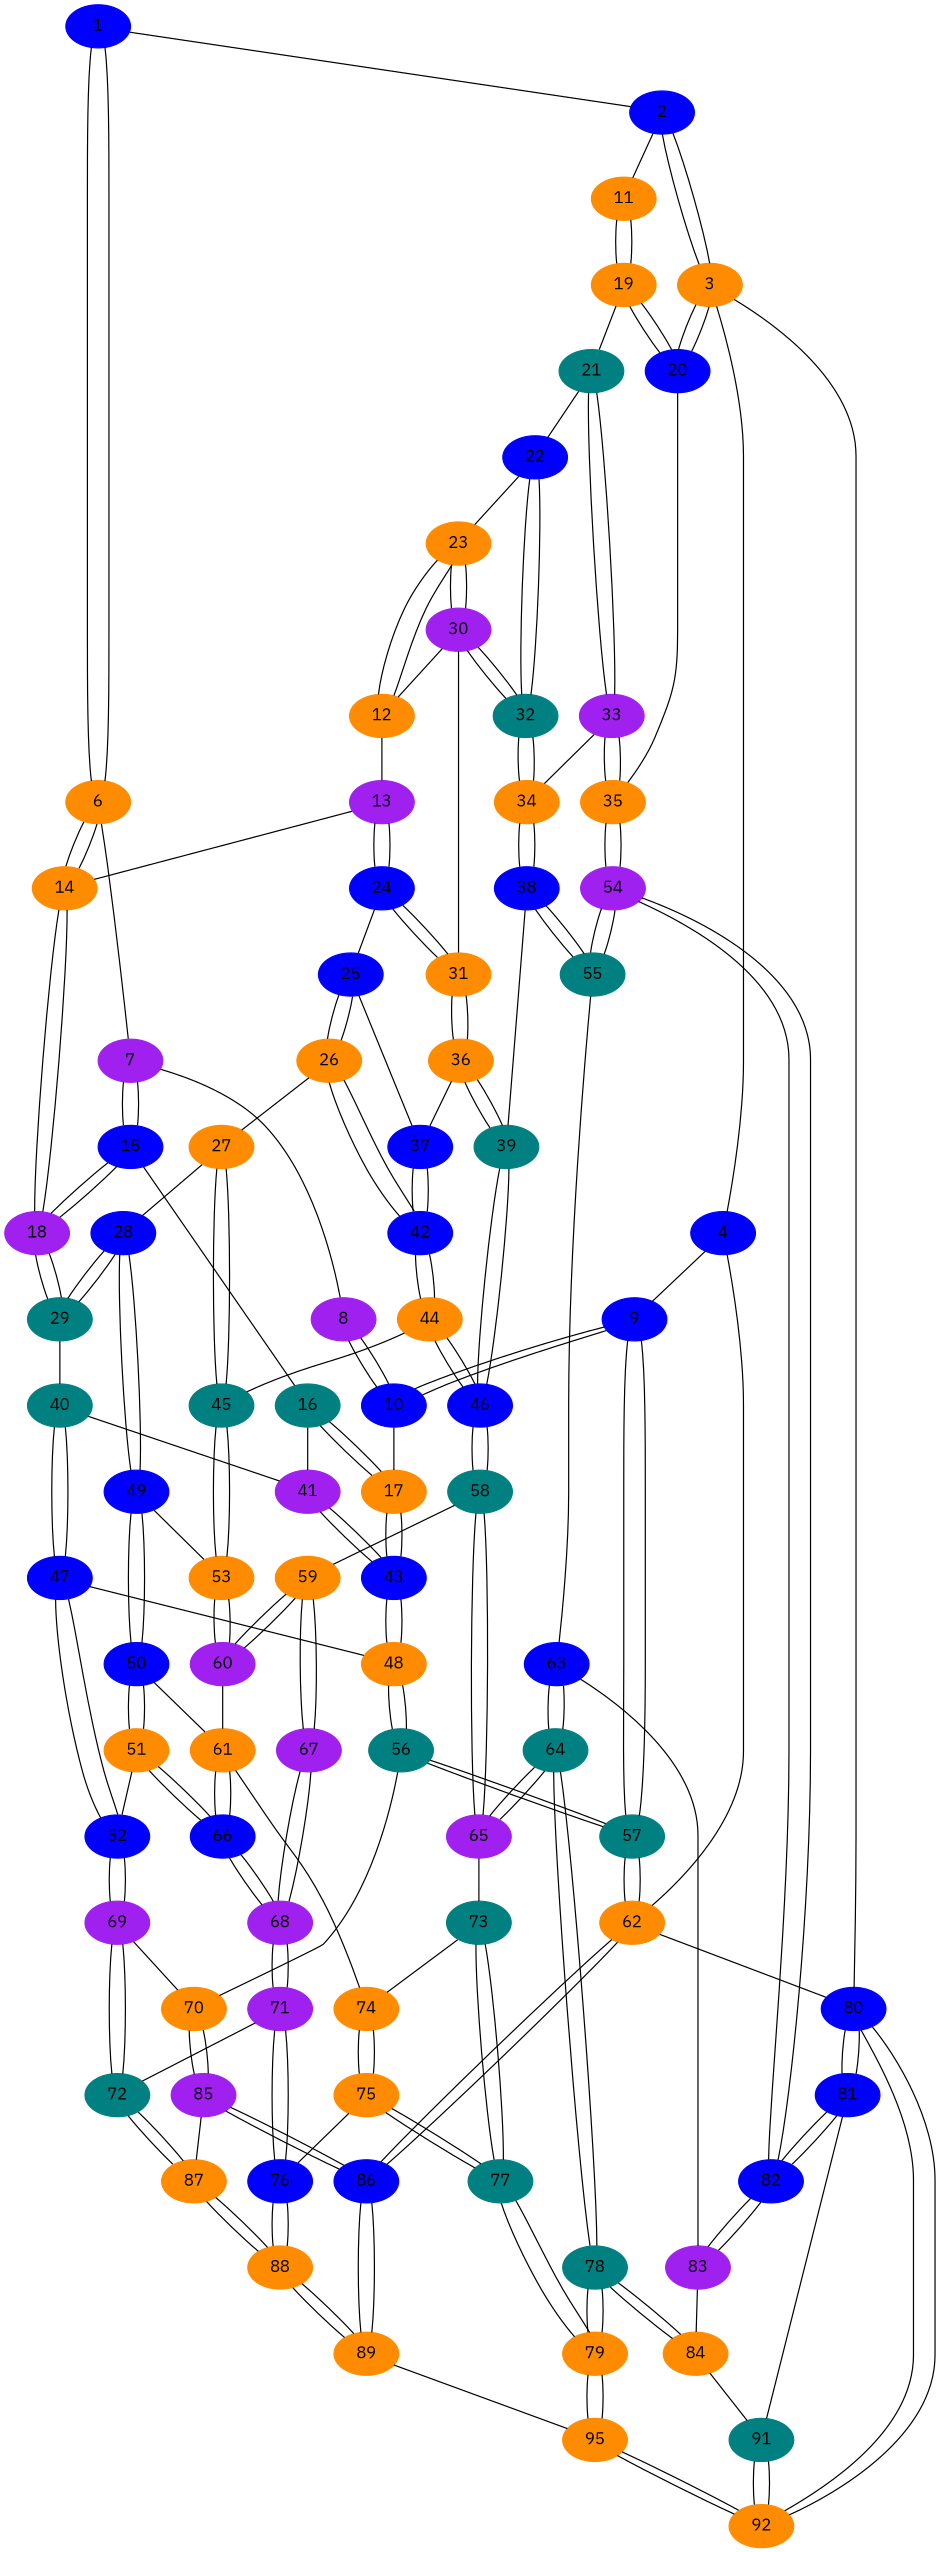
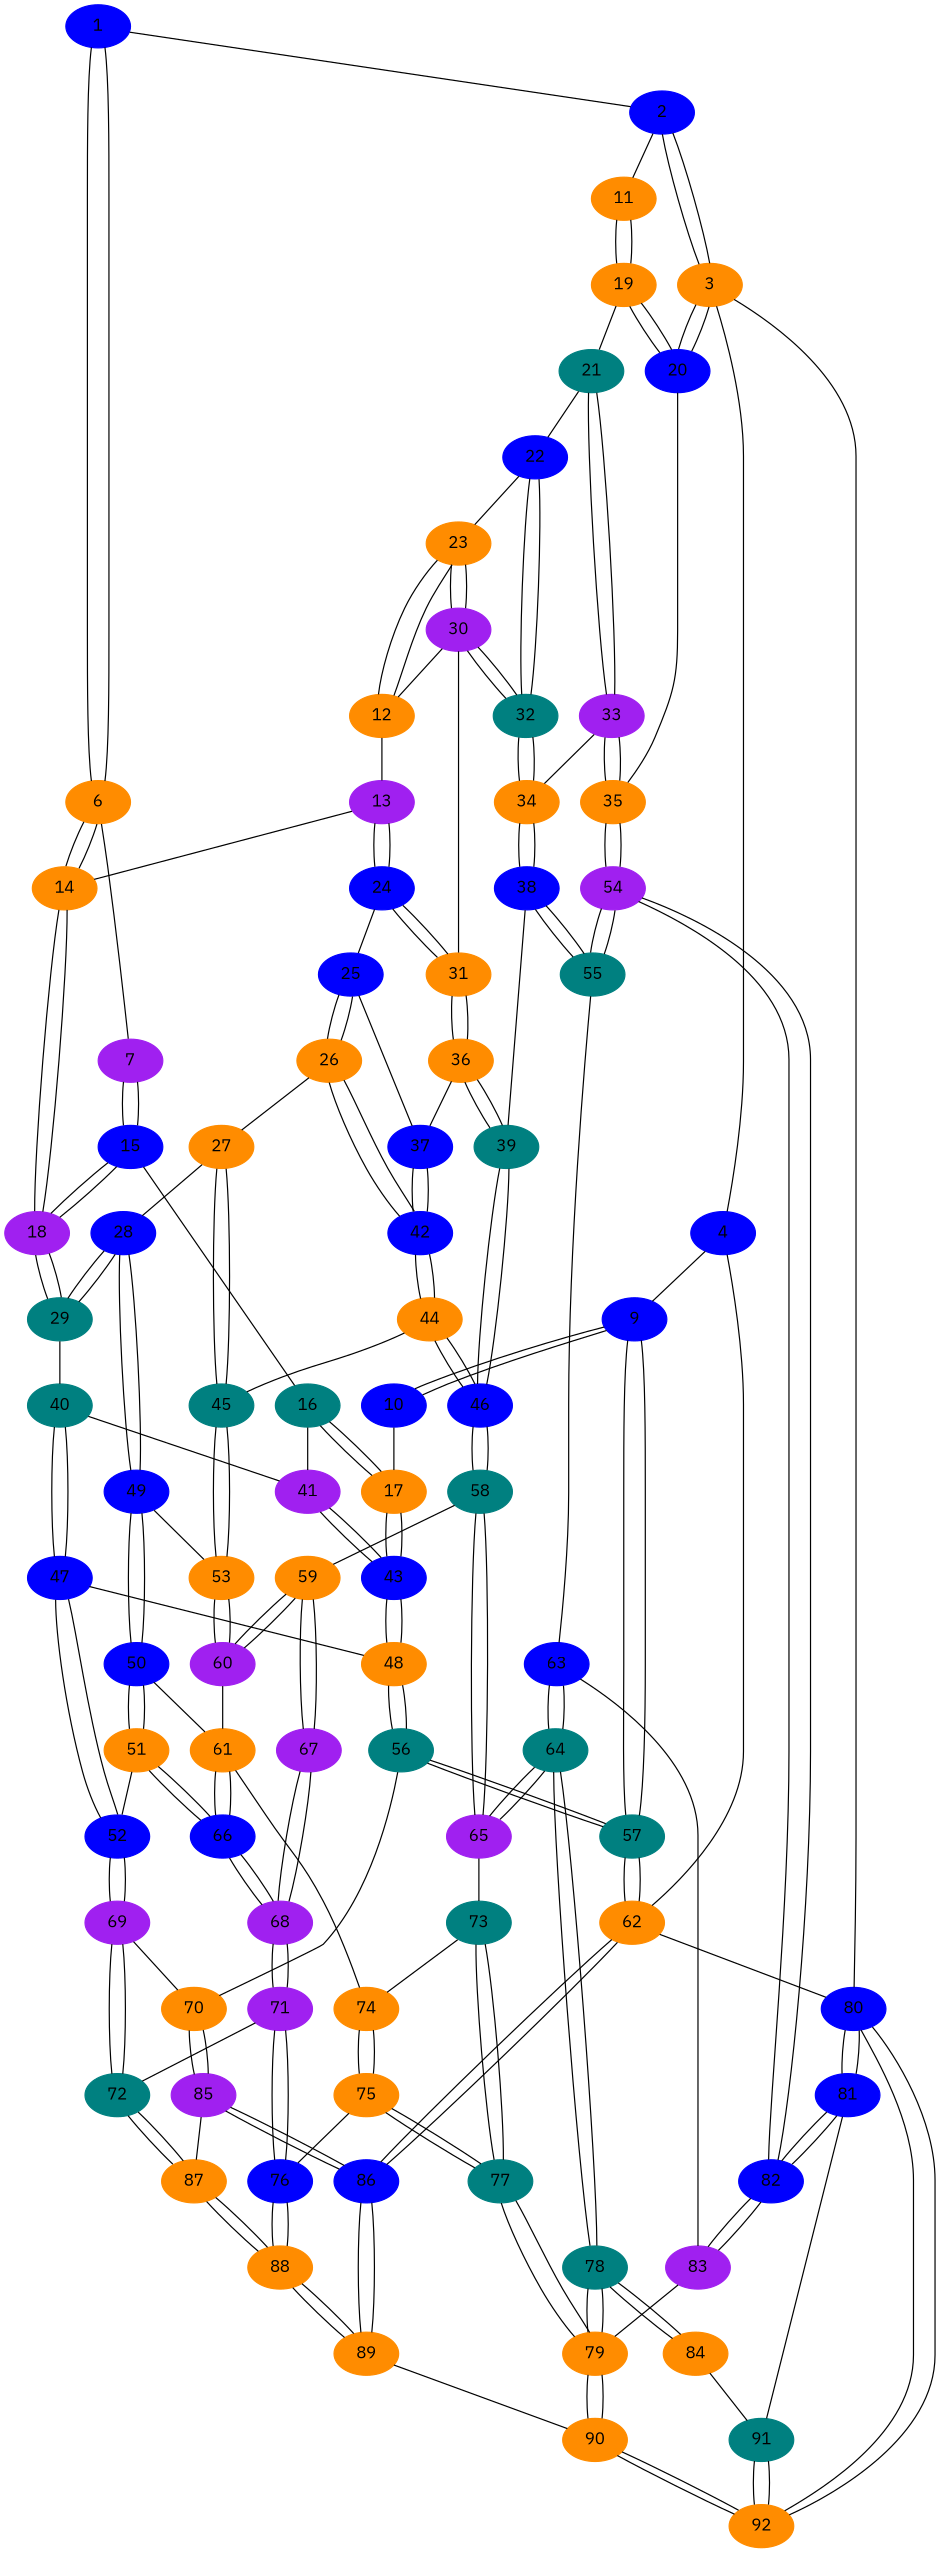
(344, 1319) -> none
(697, 2311) -> (656, 2303)
(595, 2440) -> (595, 2440)
